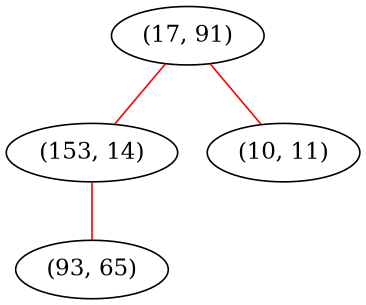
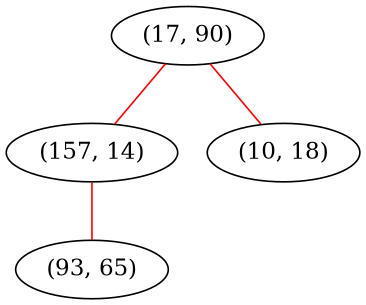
(188, 36) -> (188, 36)
(92, 153) -> (92, 153)
(284, 153) -> (284, 153)
